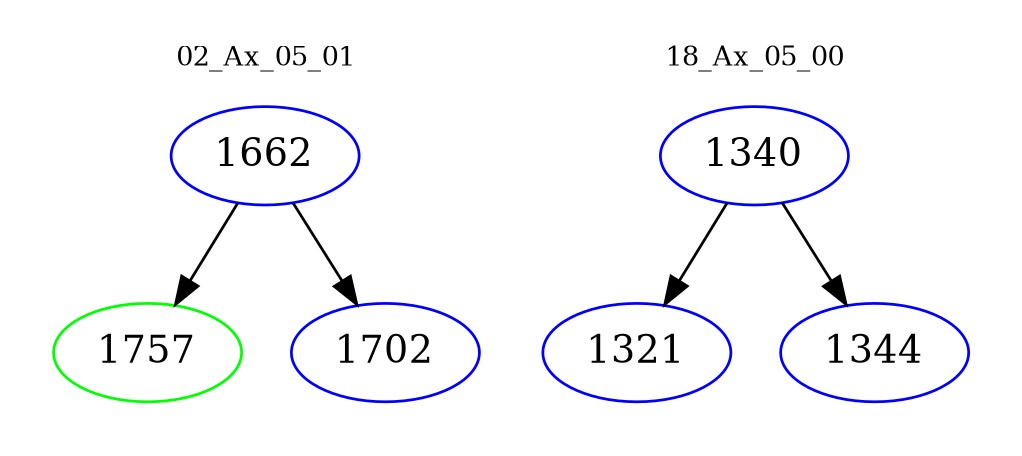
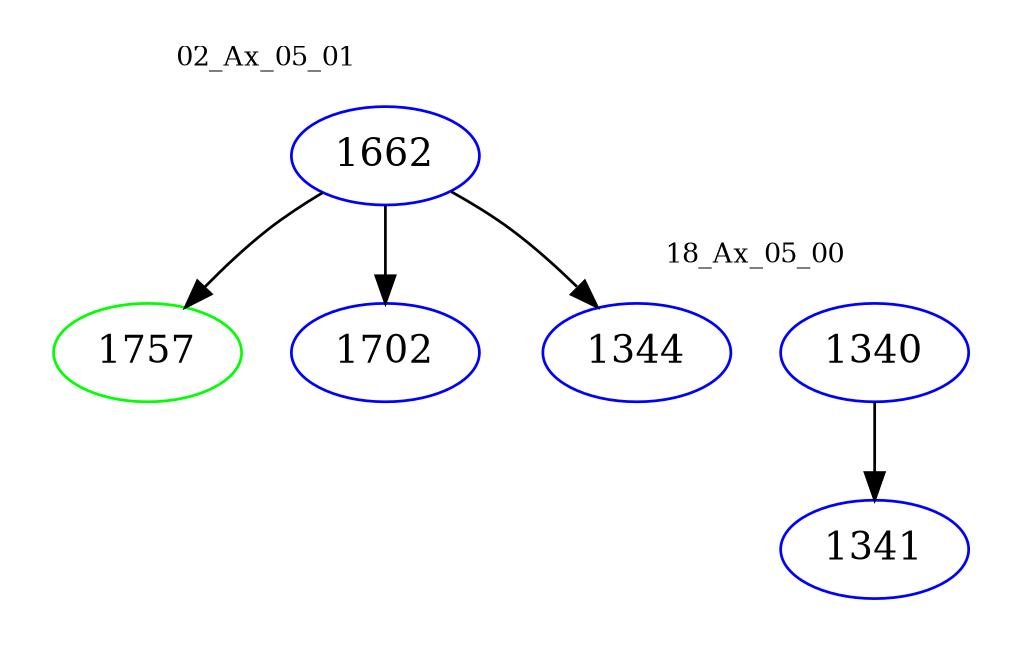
(807, 242) -> (539, 252)
(637, 353) -> (875, 549)
